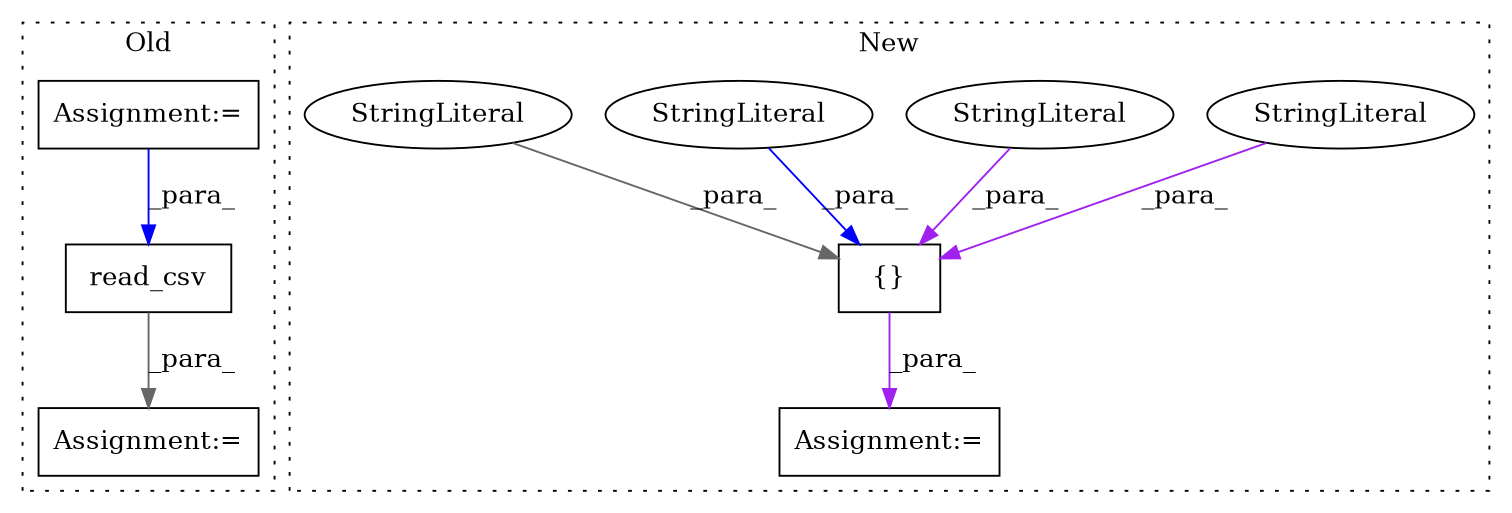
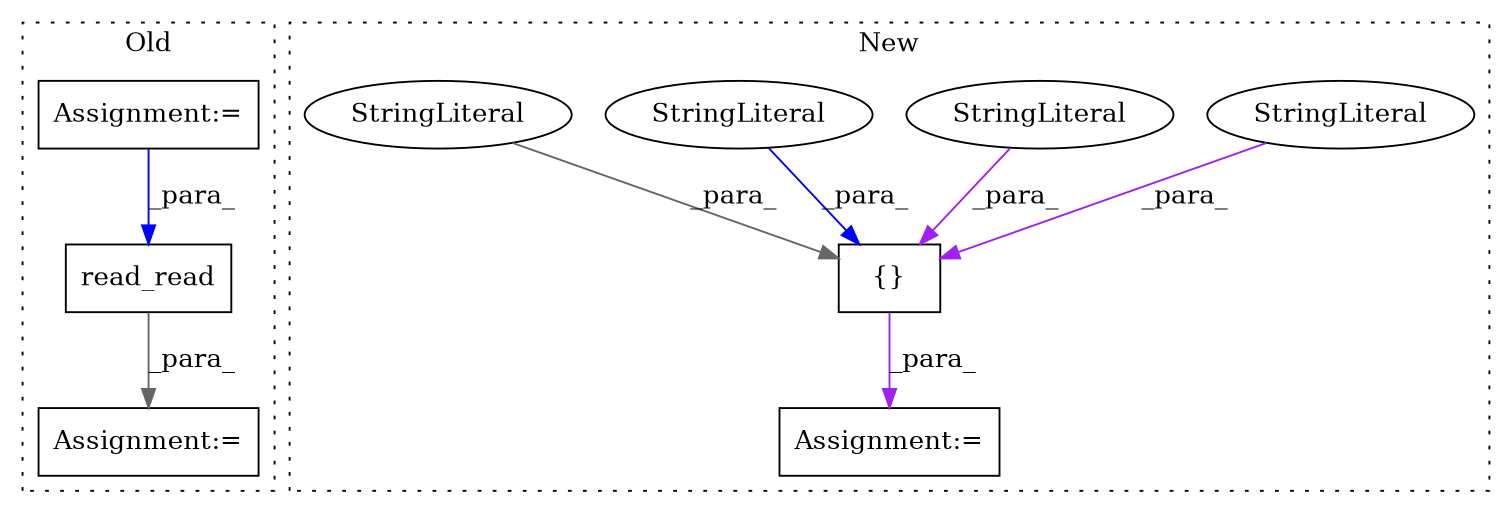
(149, 278) -> (149, 278)
